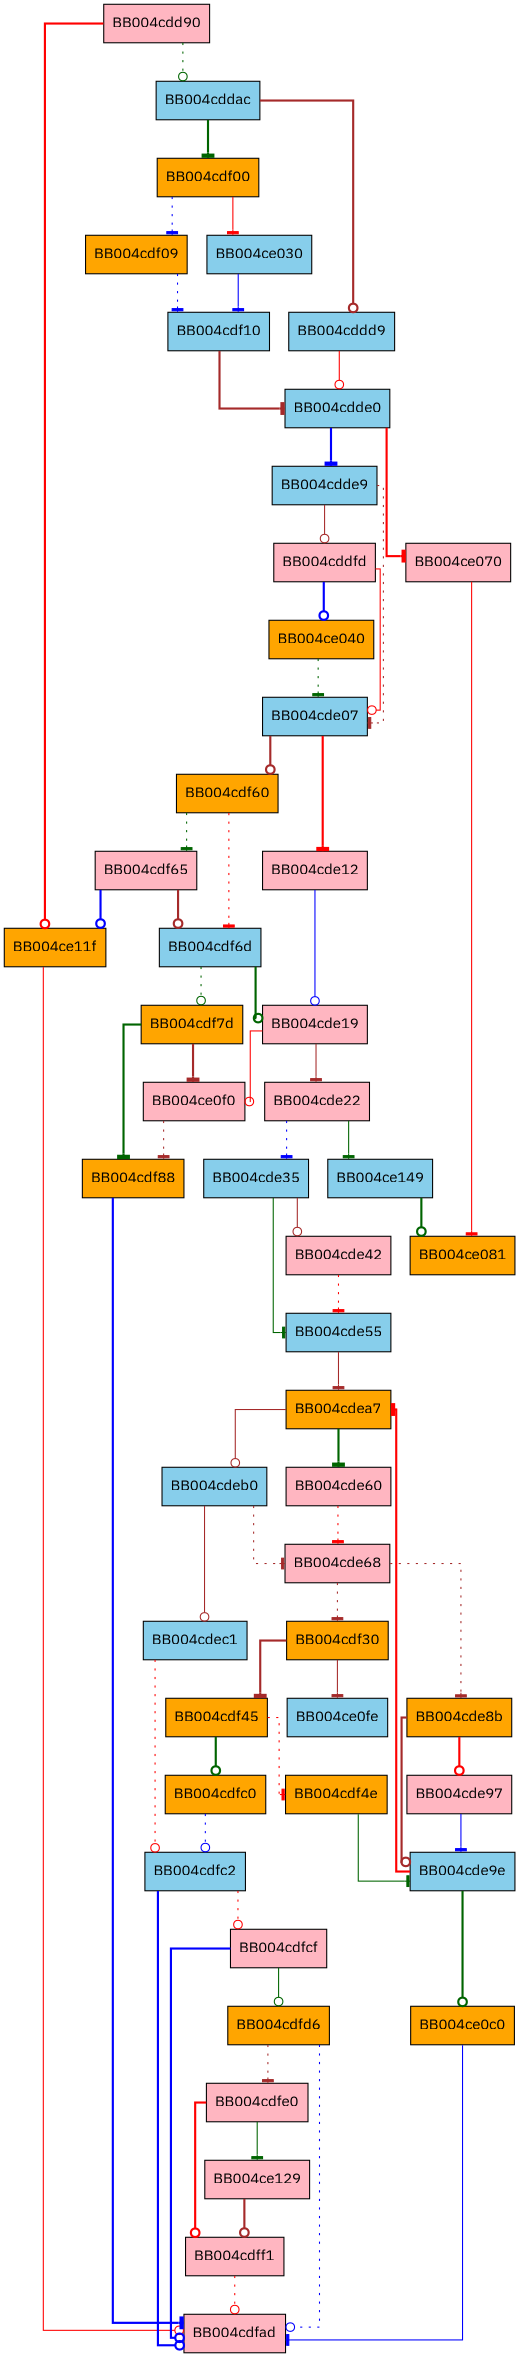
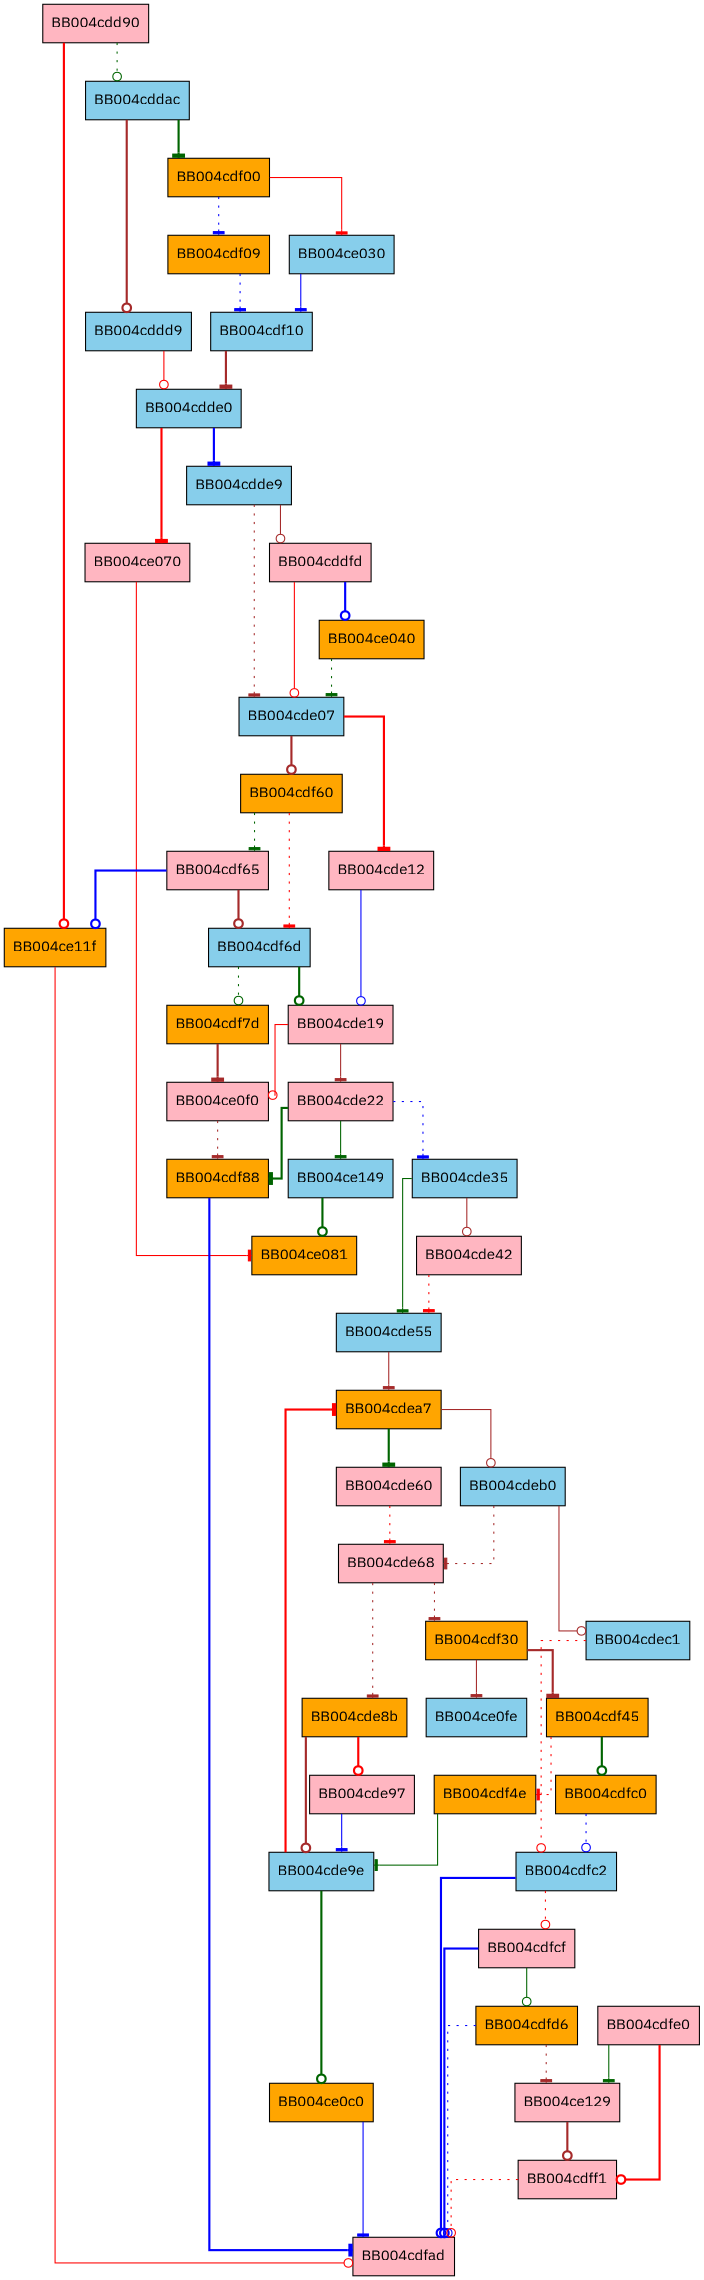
(124, 1080) -> (282, 1144)
(268, 2061) -> (546, 2061)
